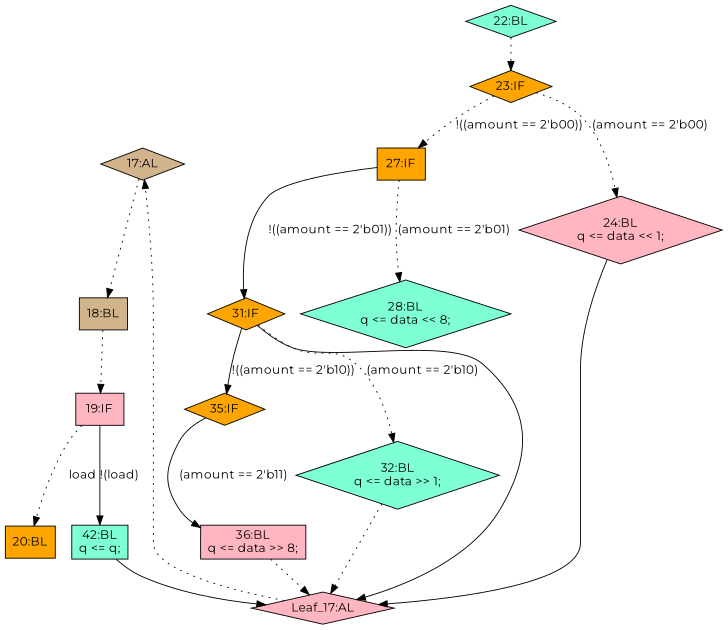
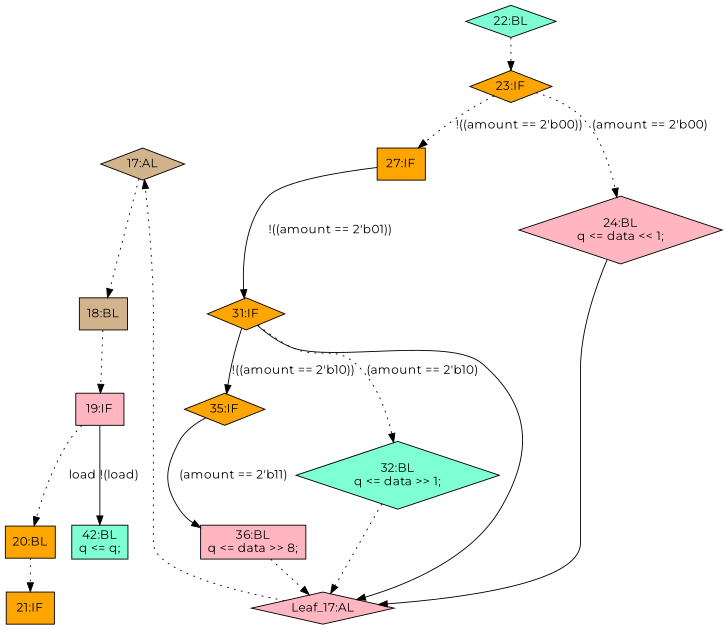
(406, 314) -> none
(183, 591) -> none
none -> (30, 608)
